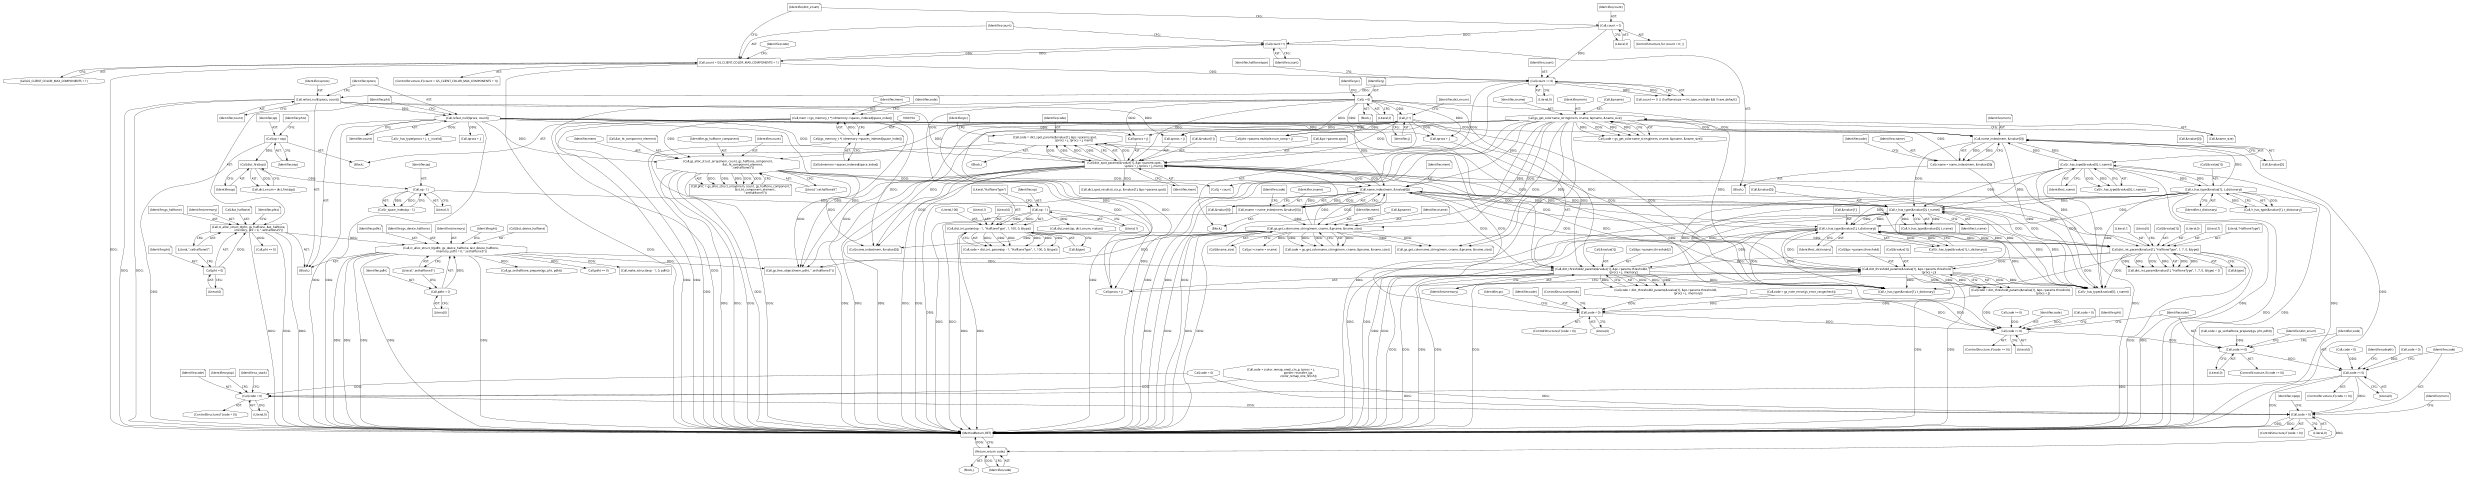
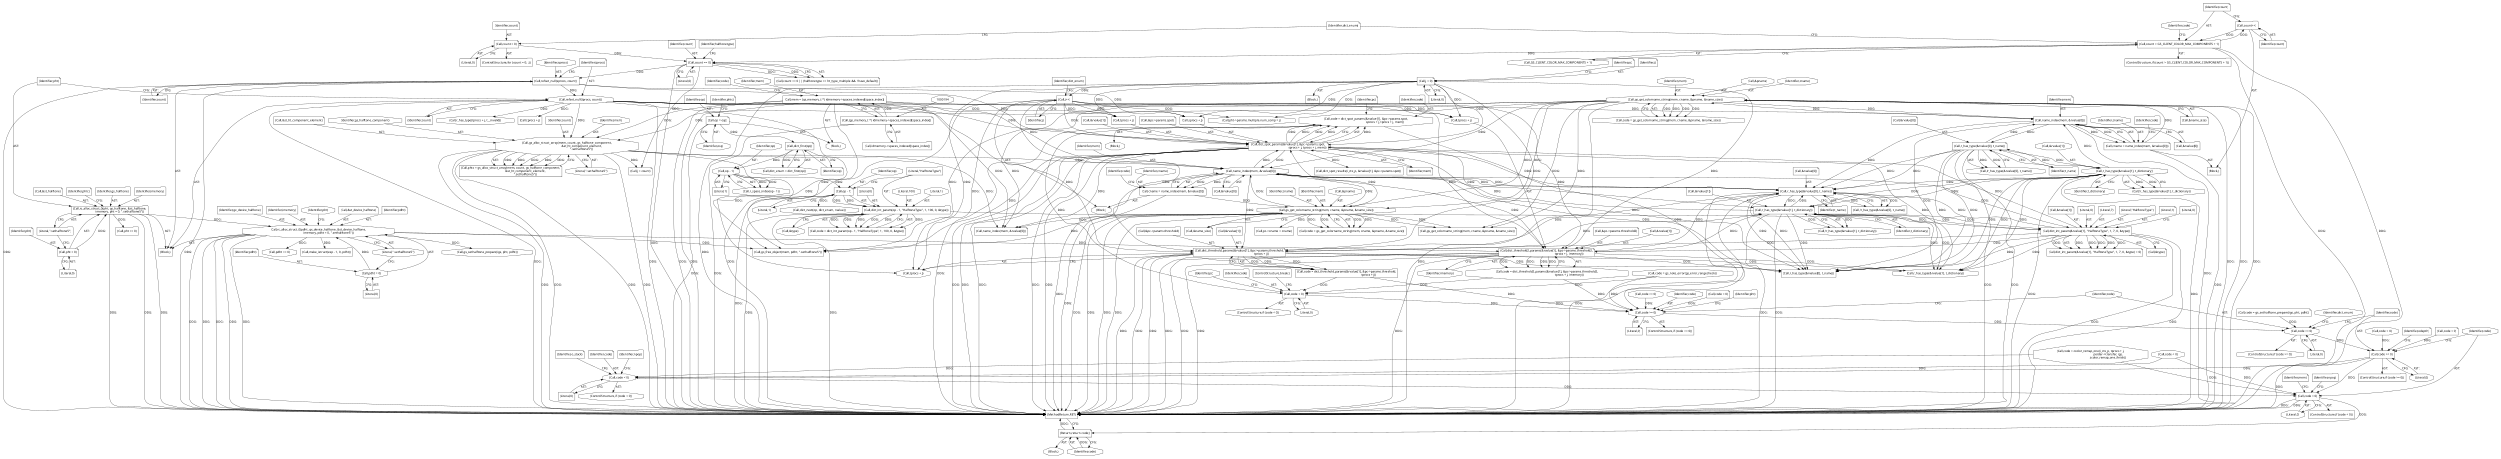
(1444, 35) -> none
